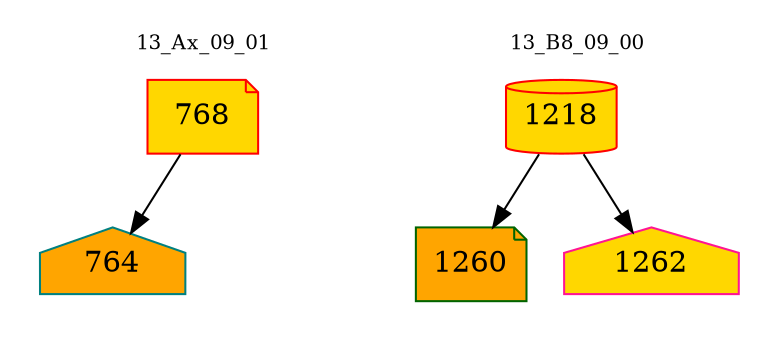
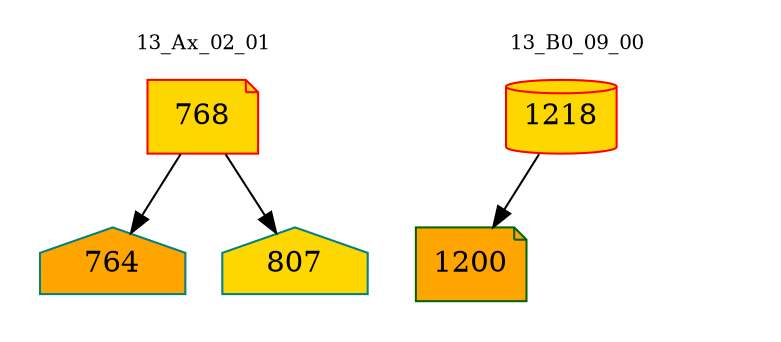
(204, 44) -> (204, 44)
(578, 44) -> (578, 44)
none -> (295, 264)
(471, 264) -> (471, 264)
(651, 264) -> none
